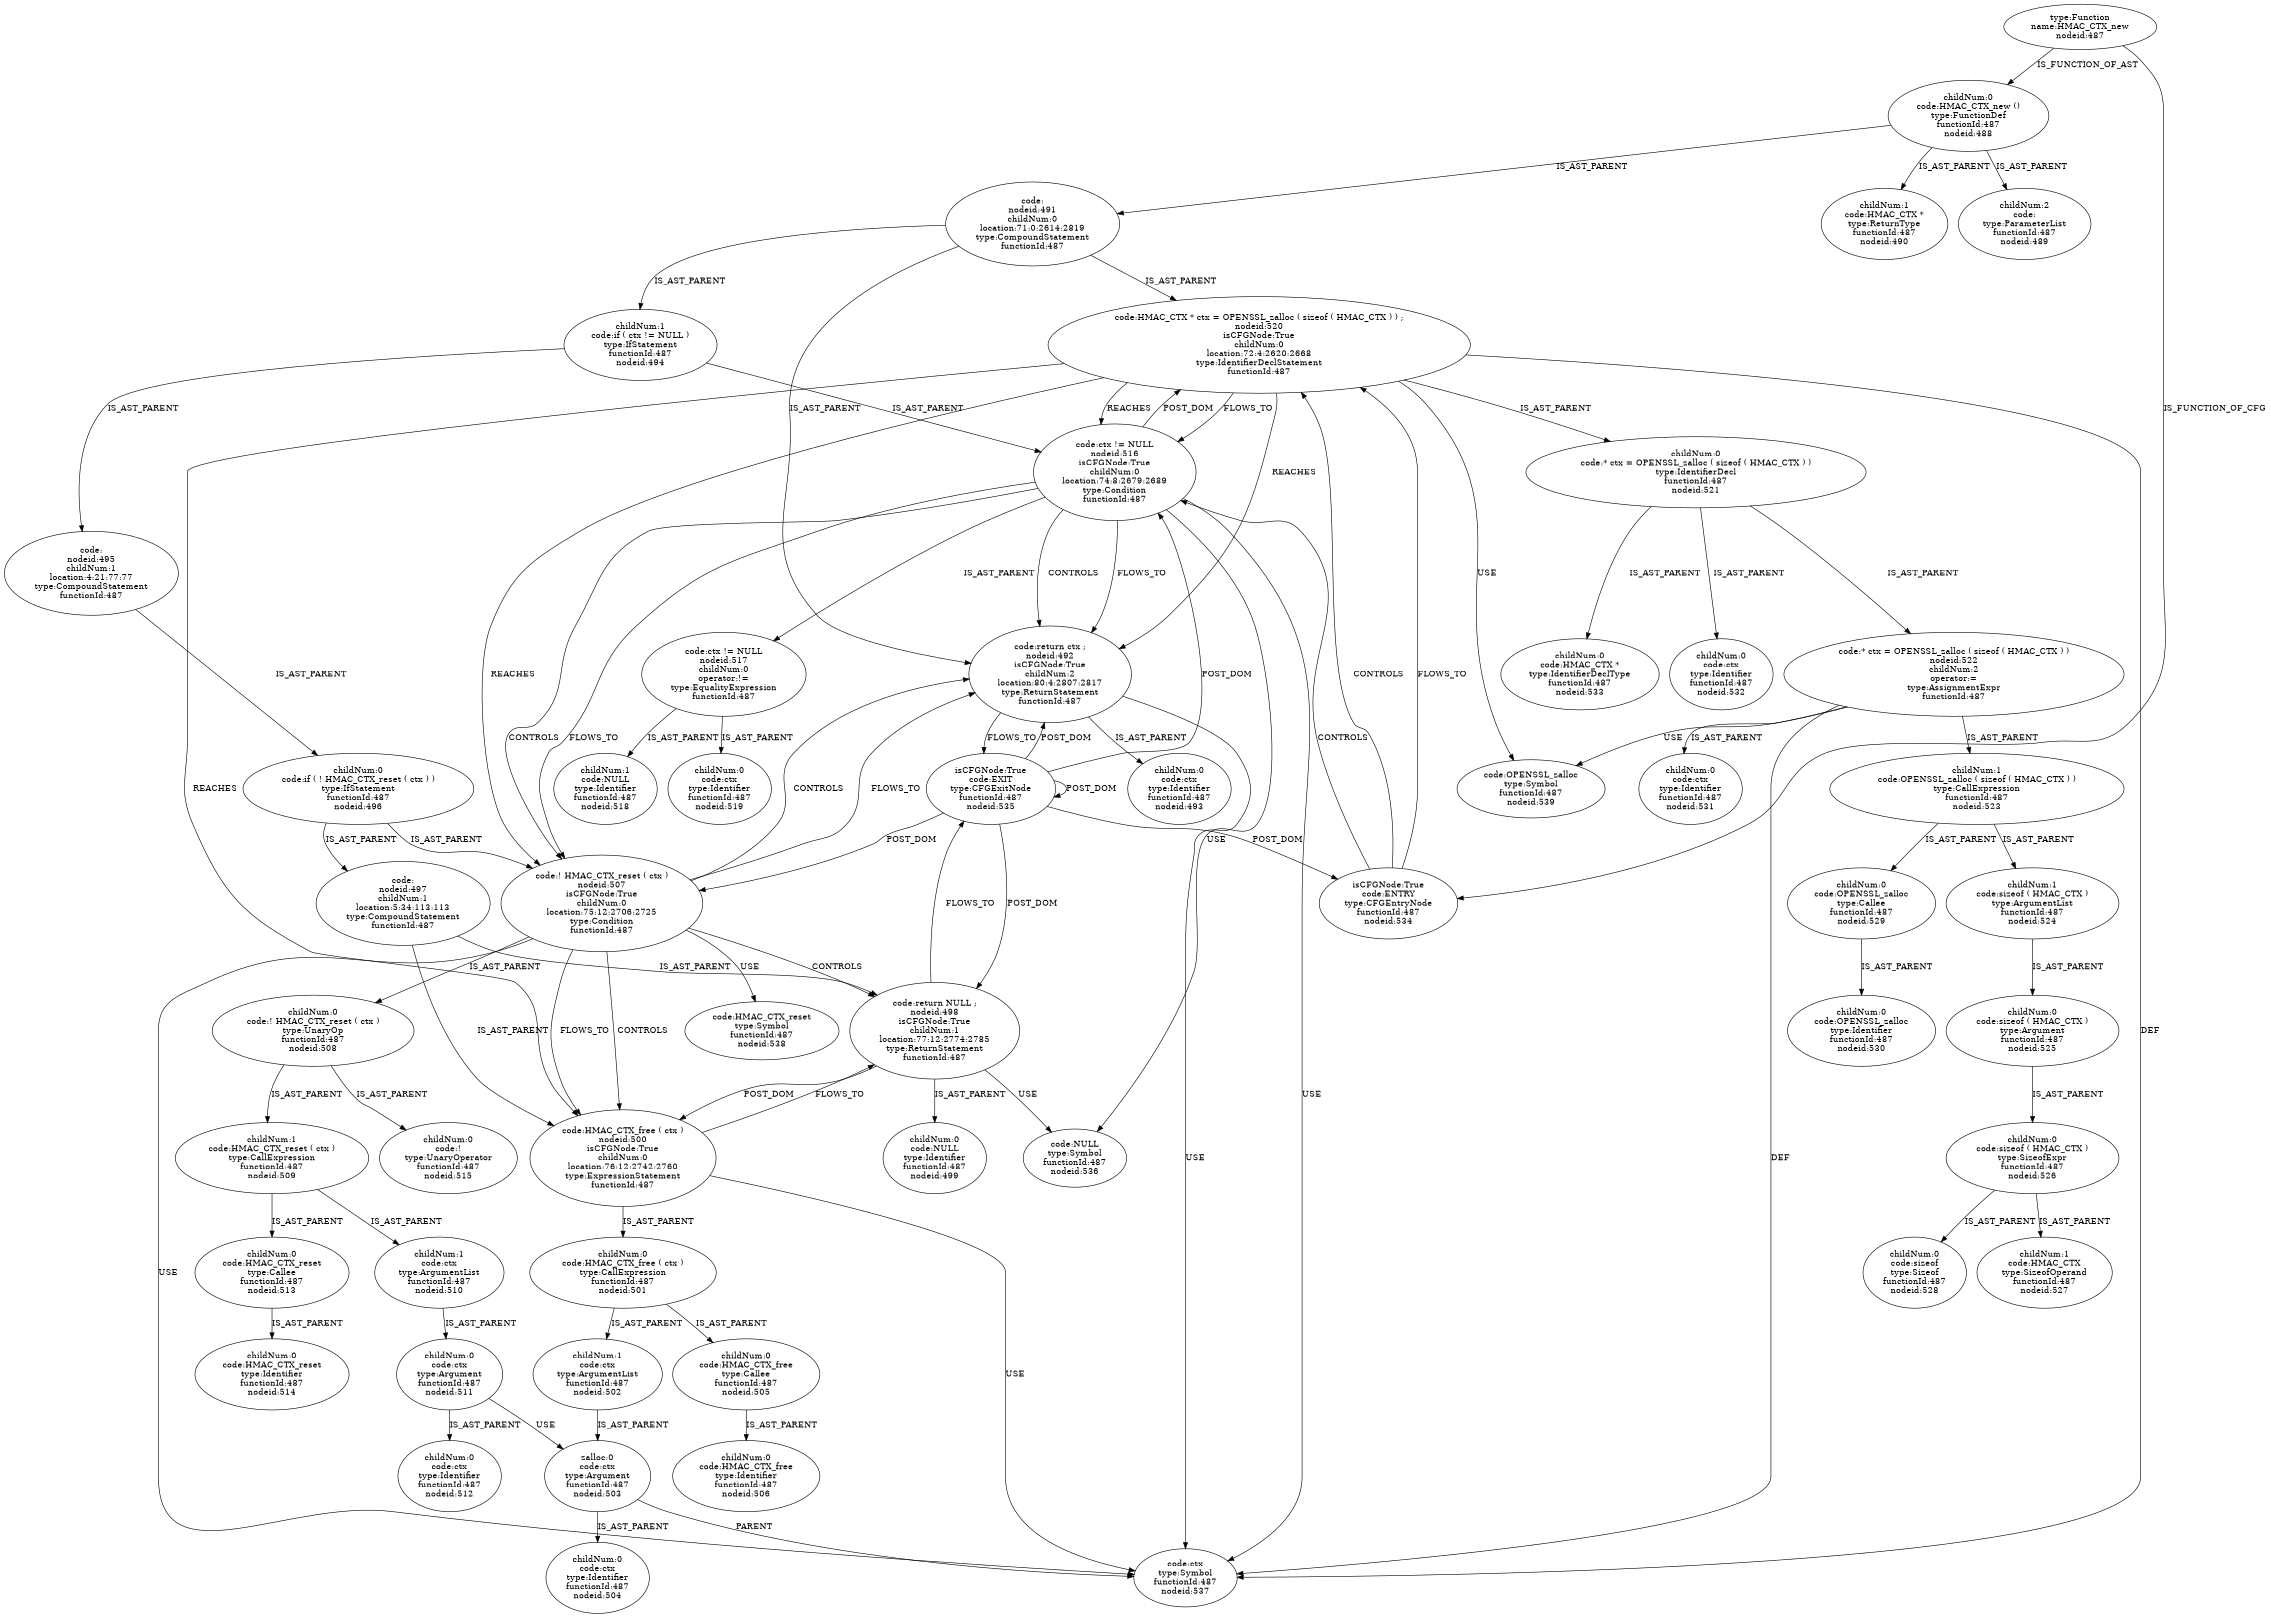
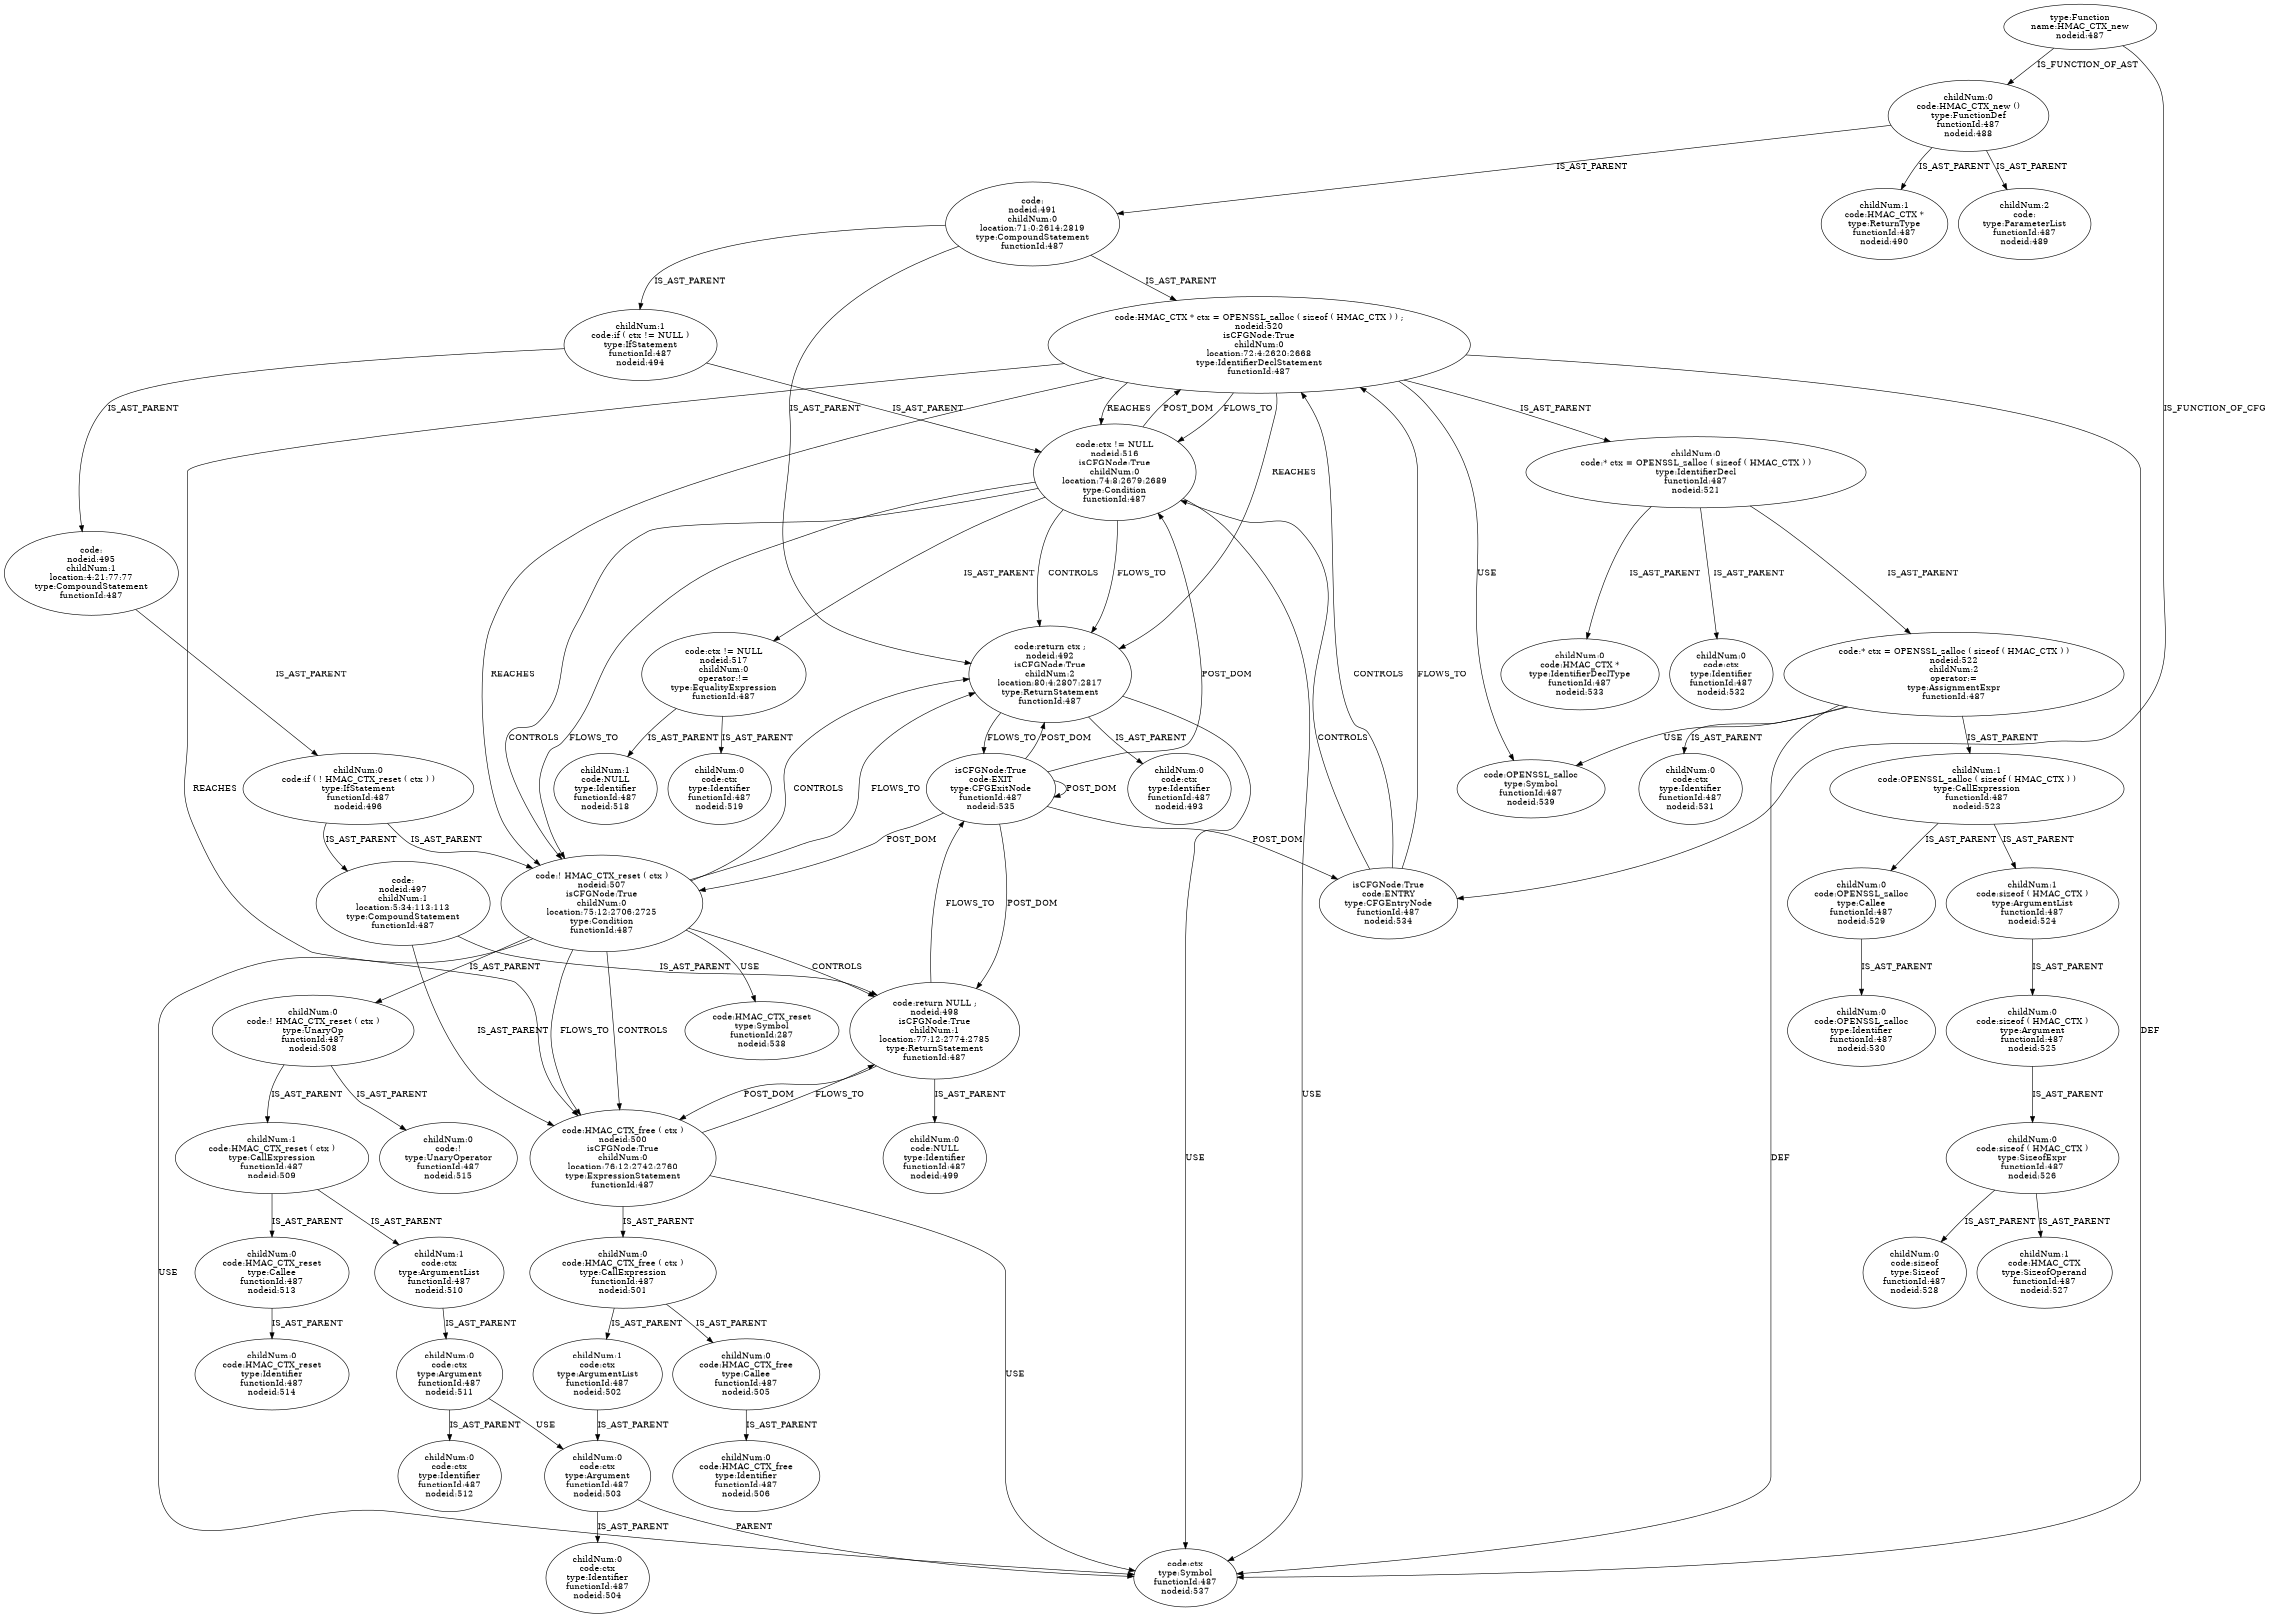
(762, 1031) -> (762, 1031)
(1075, 1158) -> none
(598, 1476) -> (598, 1476)
